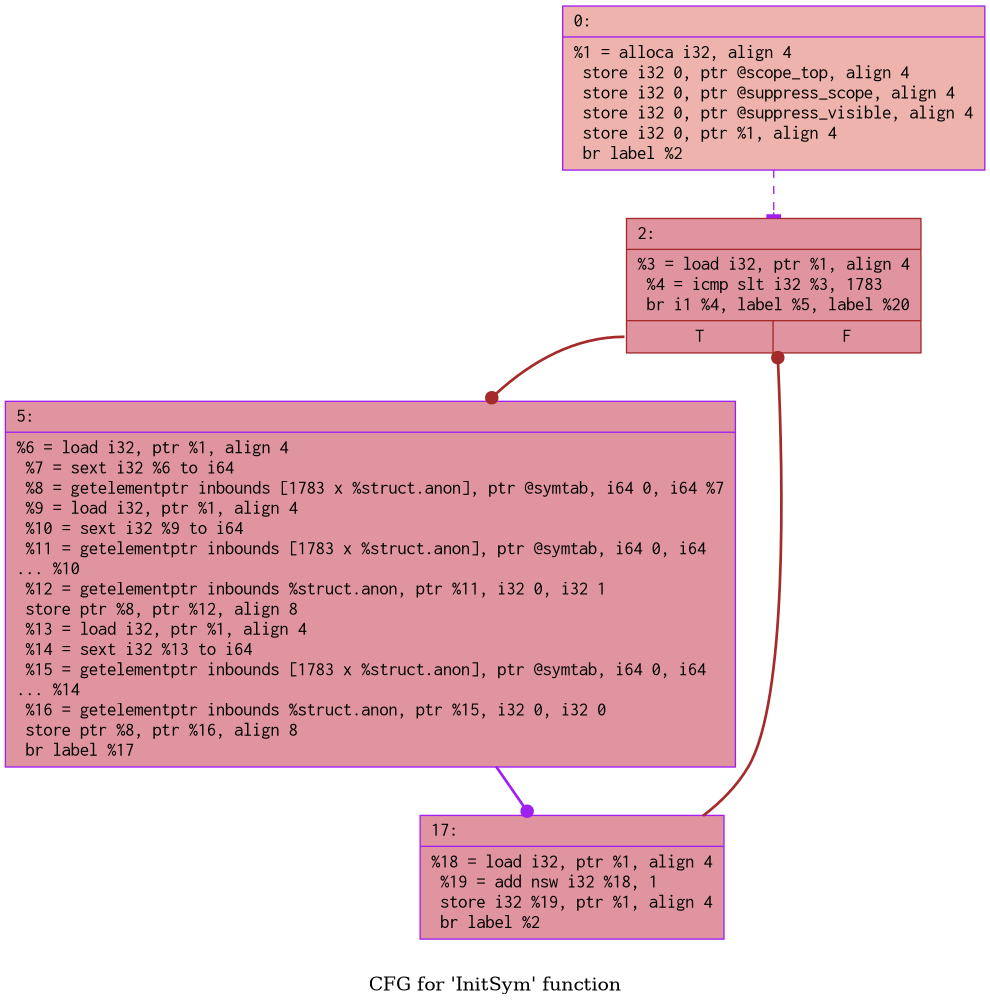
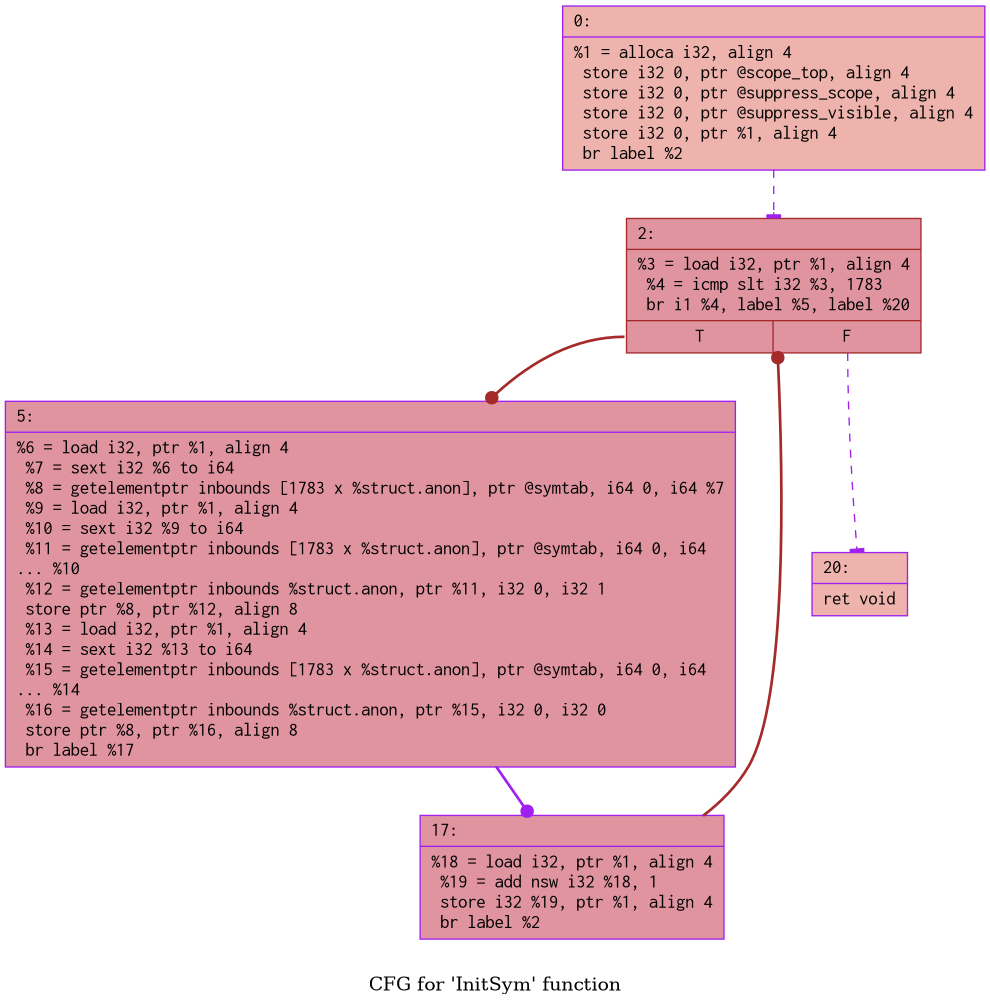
none -> (860, 584)
